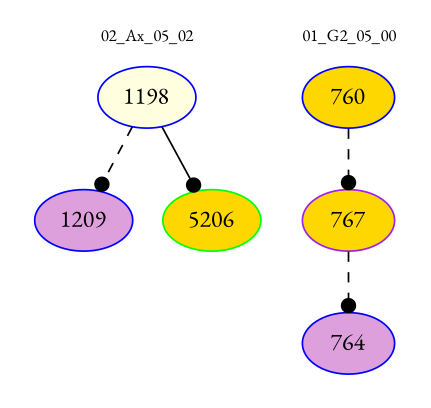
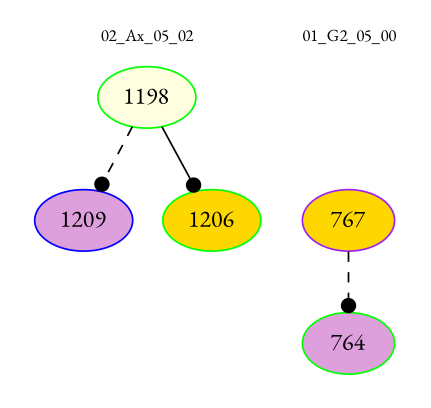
(147, 97) -> (147, 97)
(348, 97) -> none
(212, 220) -> (212, 220)
(348, 343) -> (348, 343)
